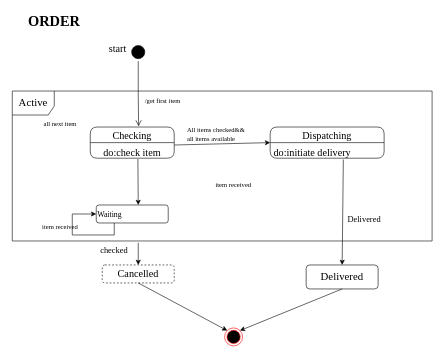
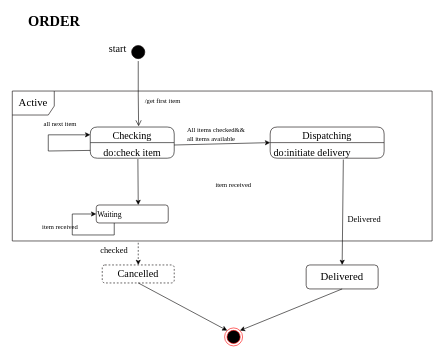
none -> (80, 150)
(138, 252) -> (138, 252)
